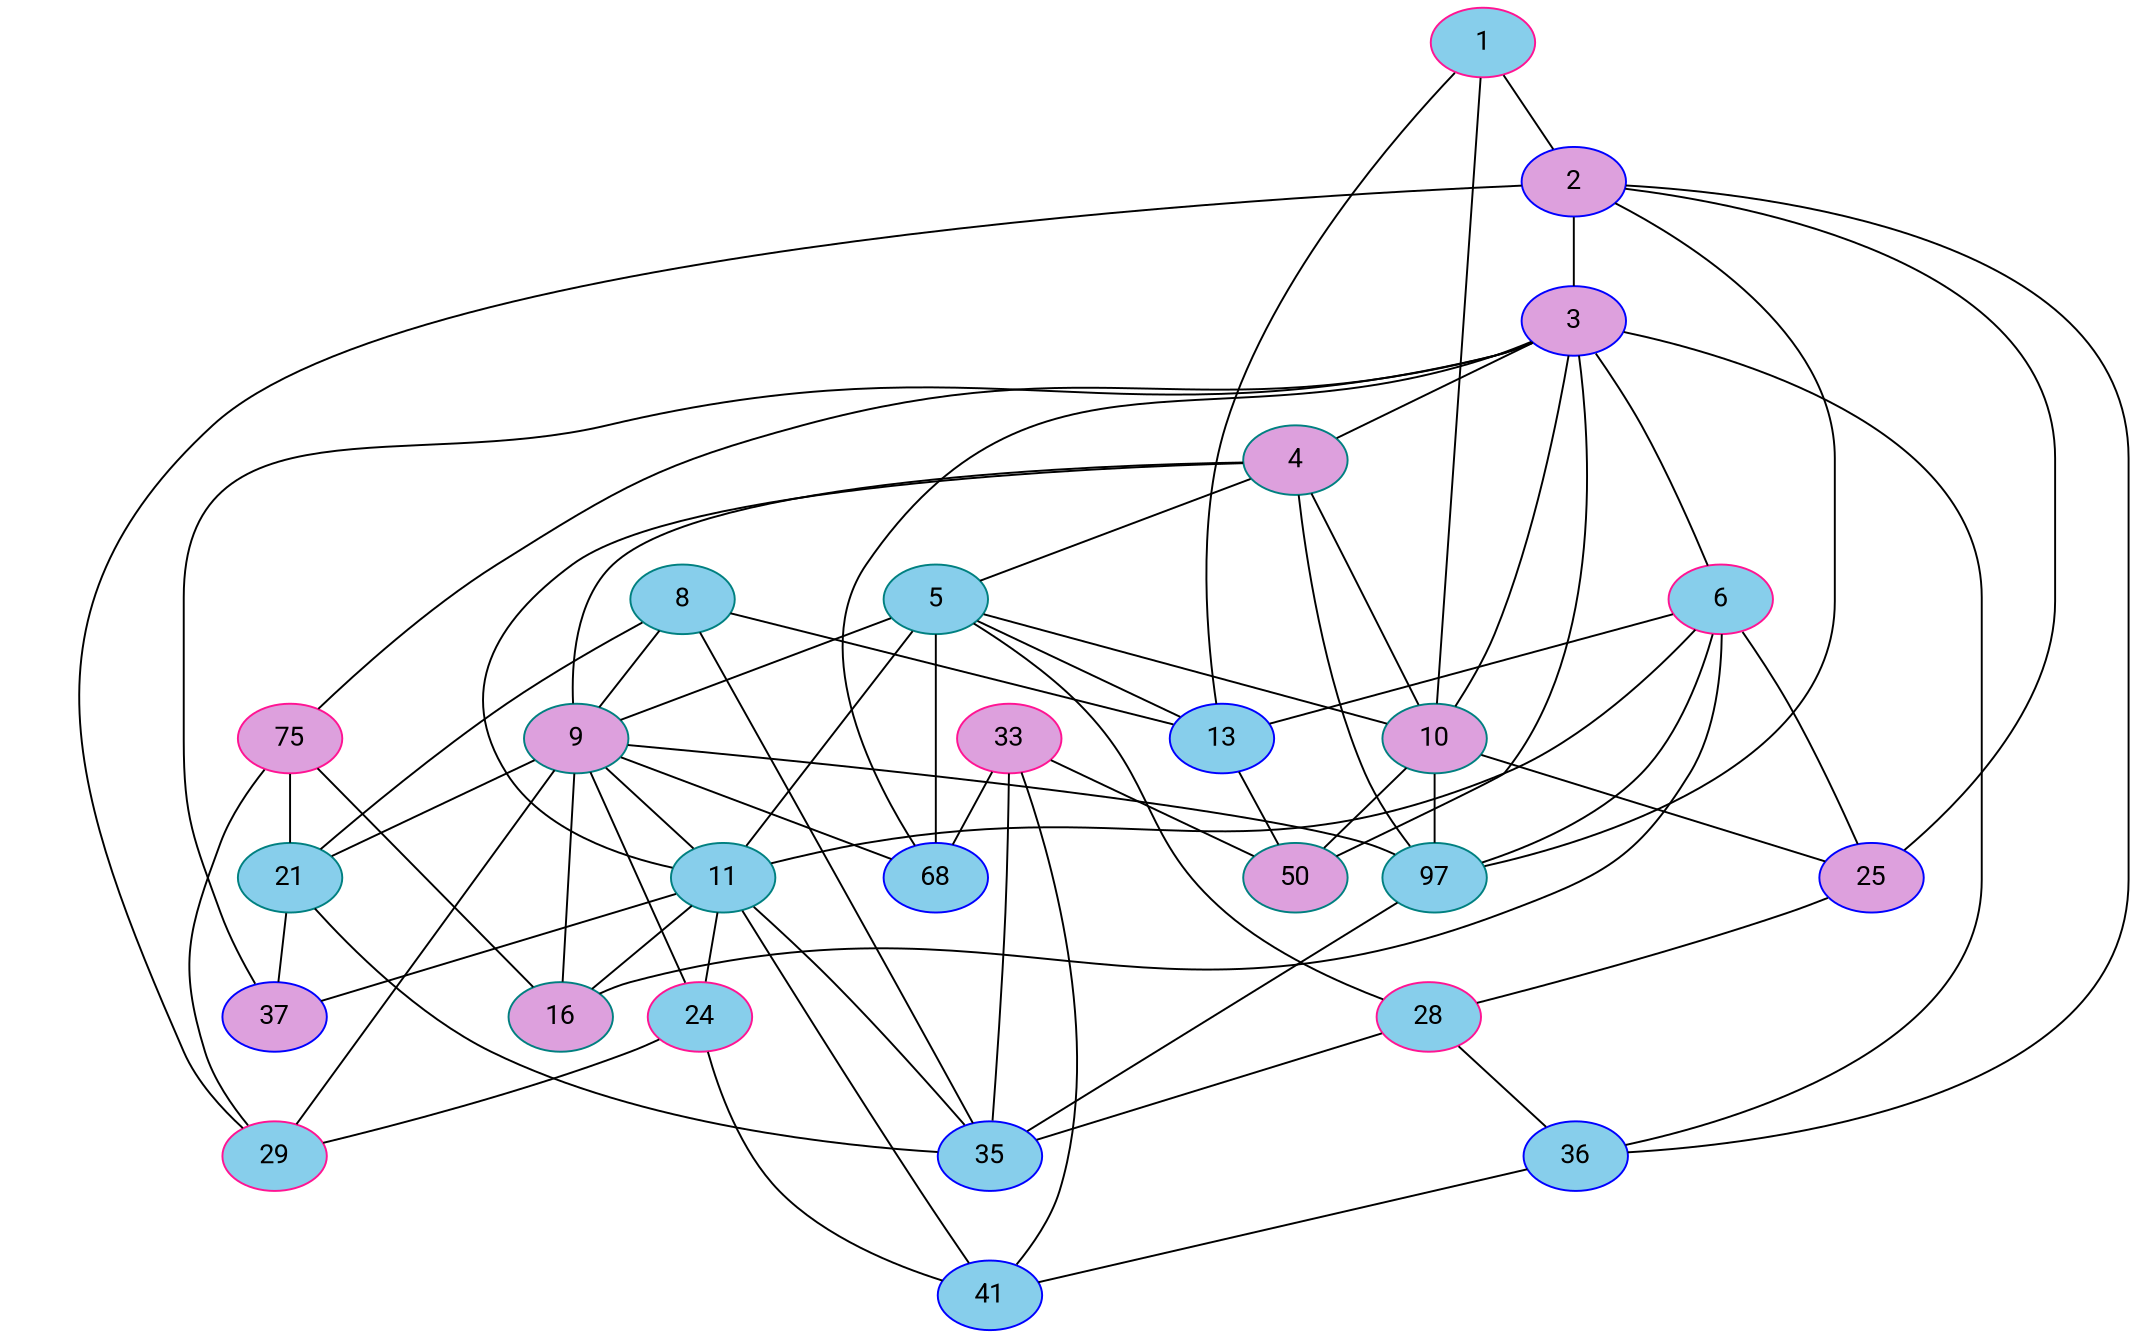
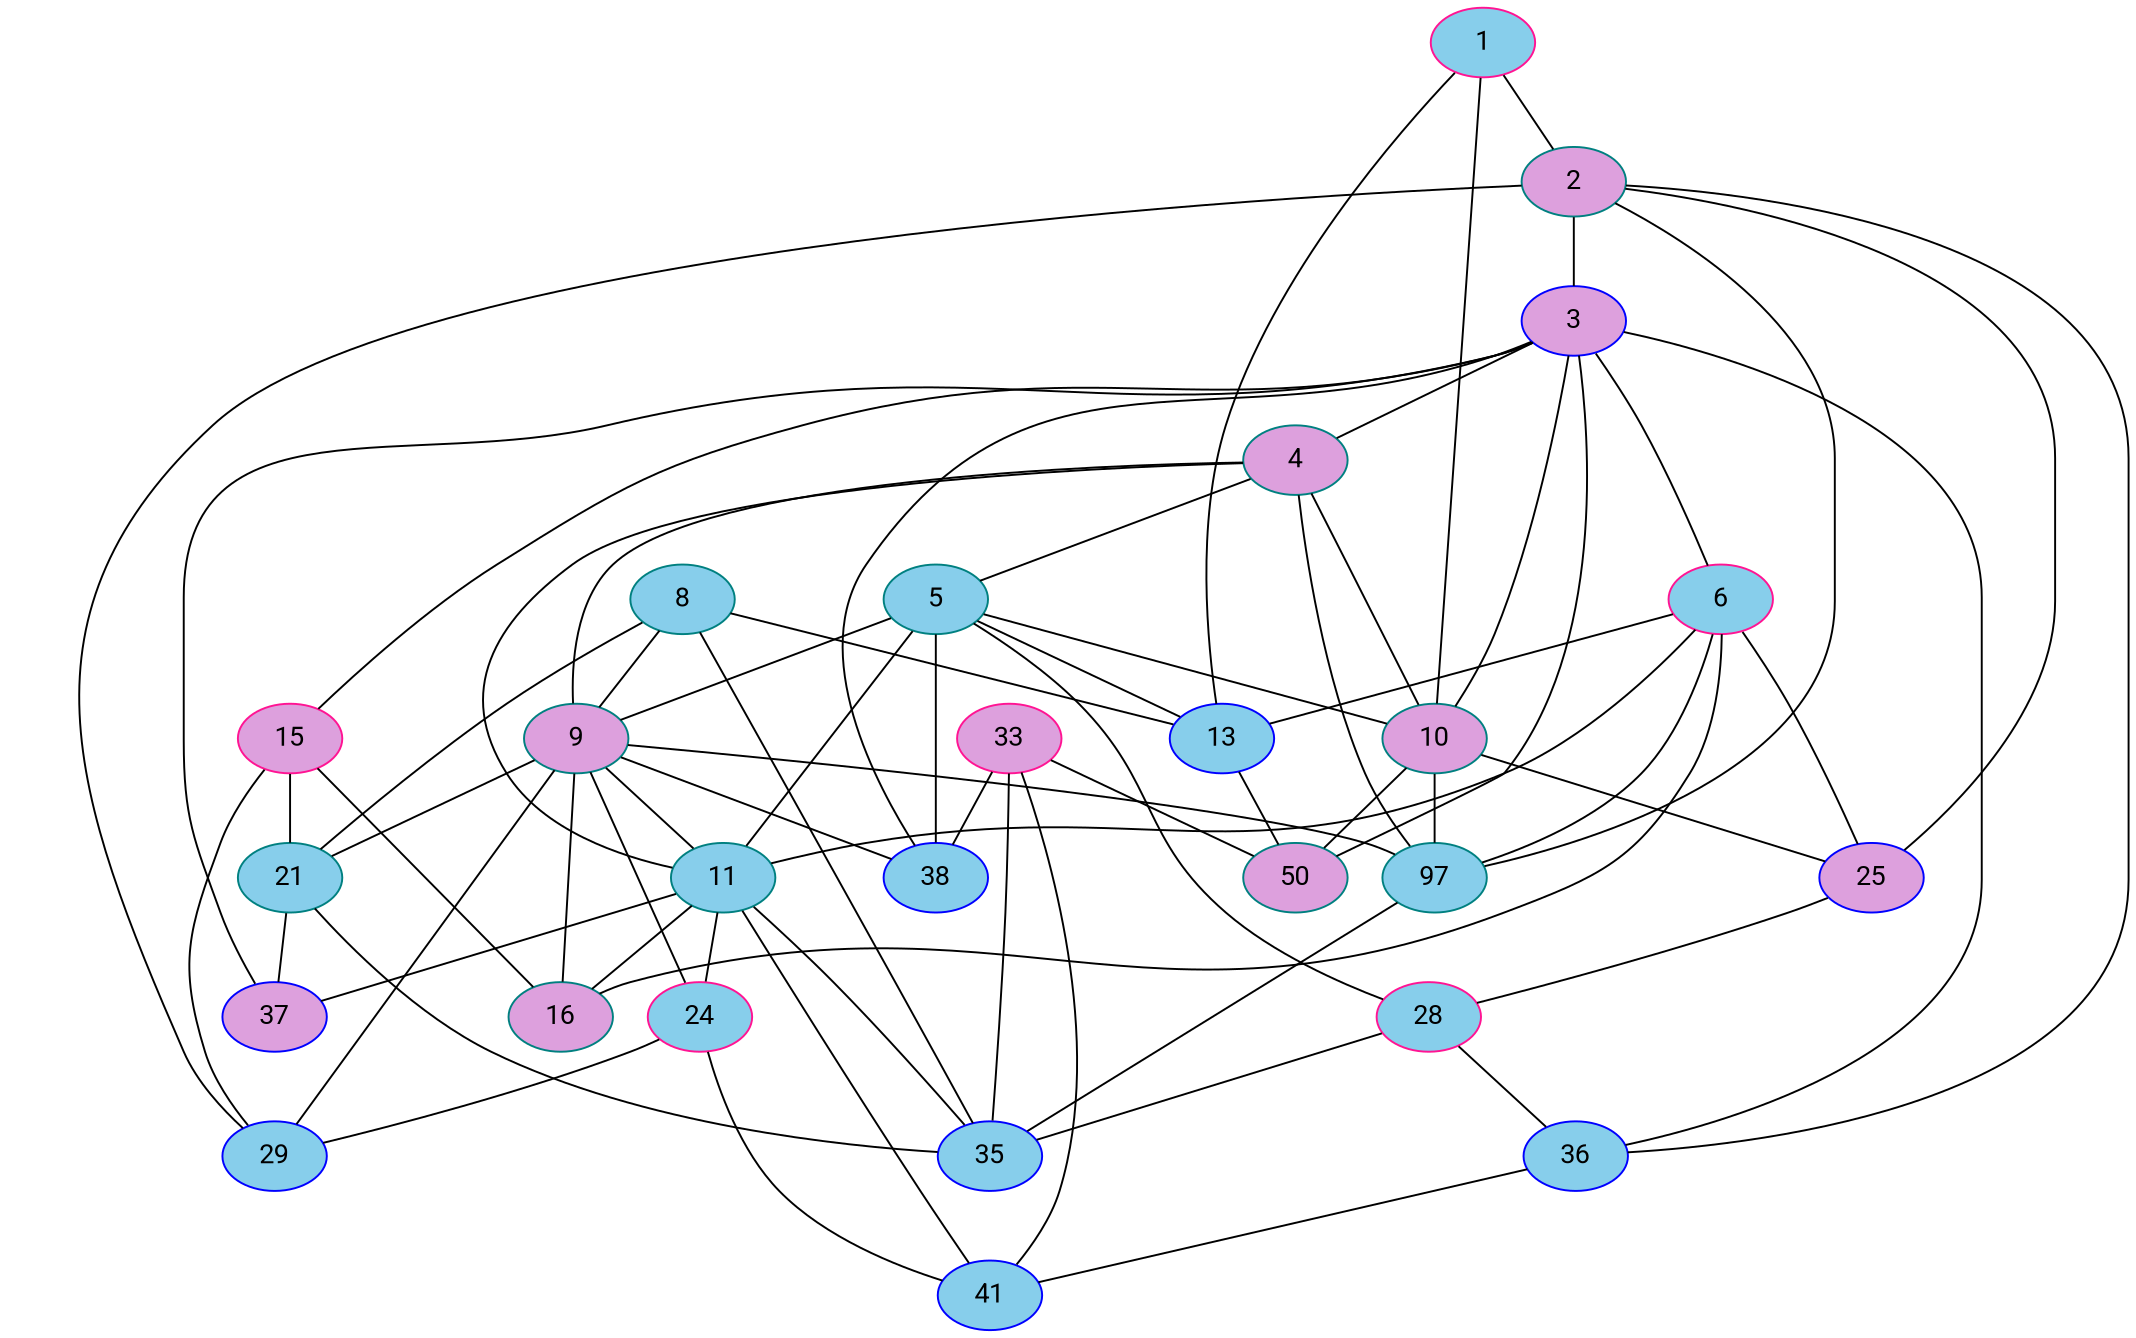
(1574, 182) -> (1574, 182)
(290, 739) -> (290, 739)
(936, 878) -> (936, 878)
(275, 1156) -> (275, 1156)
